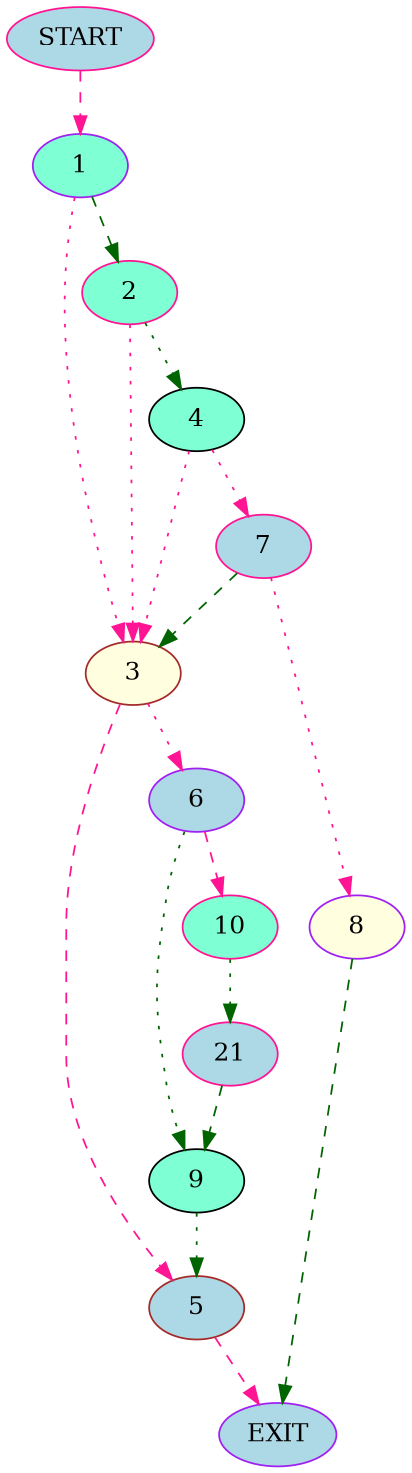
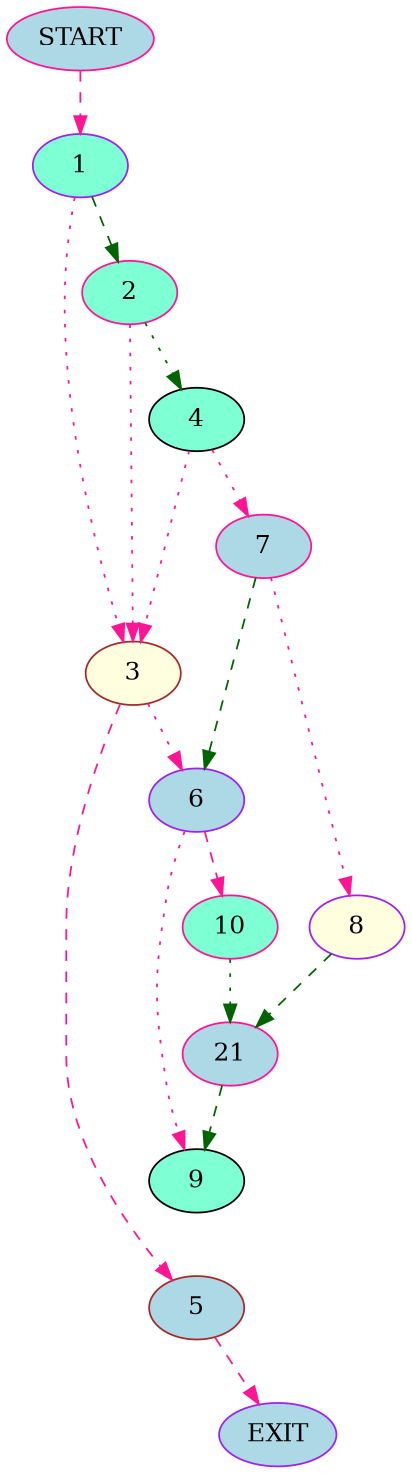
(205, 604) -> (232, 665)
(157, 982) -> (157, 982)
(319, 1172) -> (300, 984)
(197, 1236) -> none
